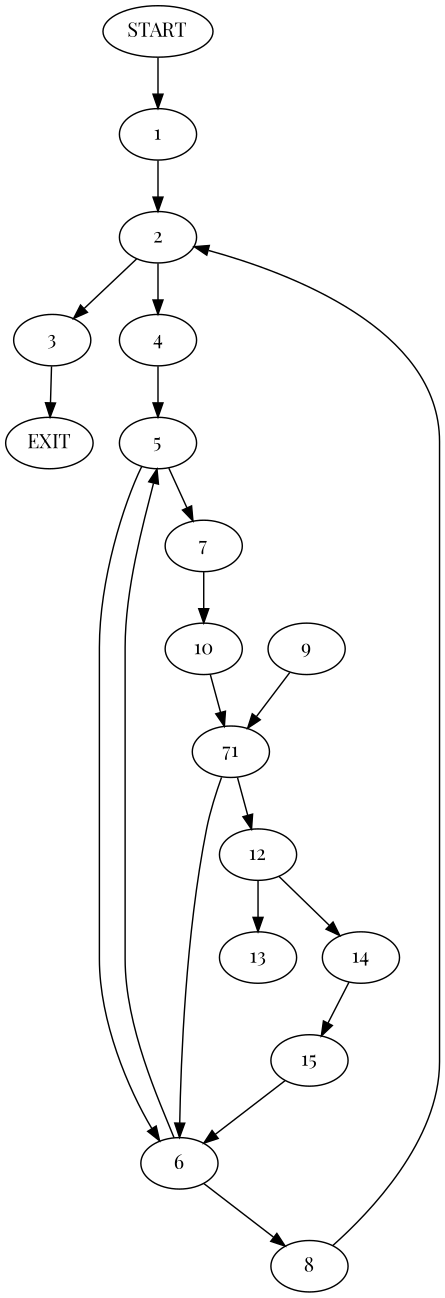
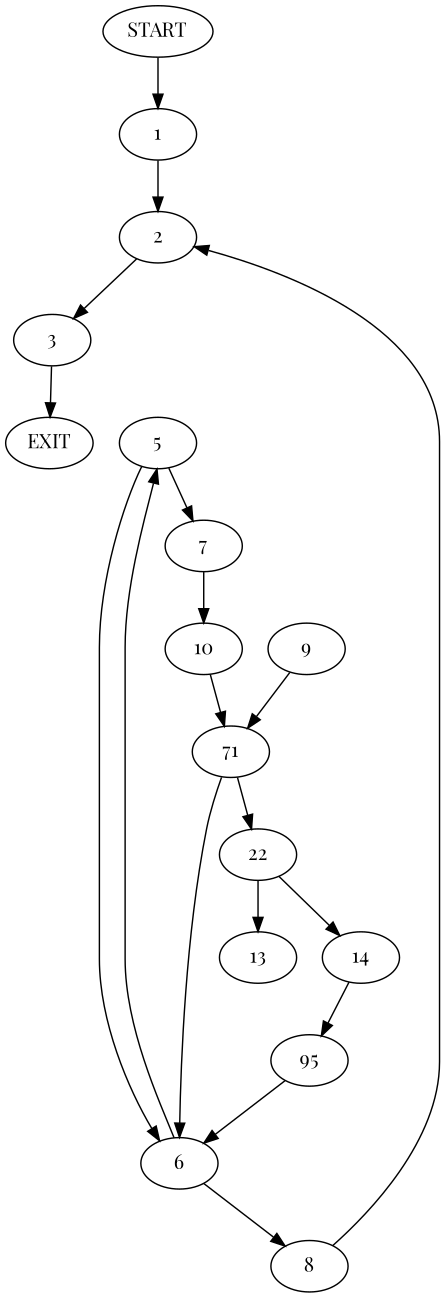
(158, 340) -> none
(258, 855) -> (258, 855)
(309, 1060) -> (309, 1060)
